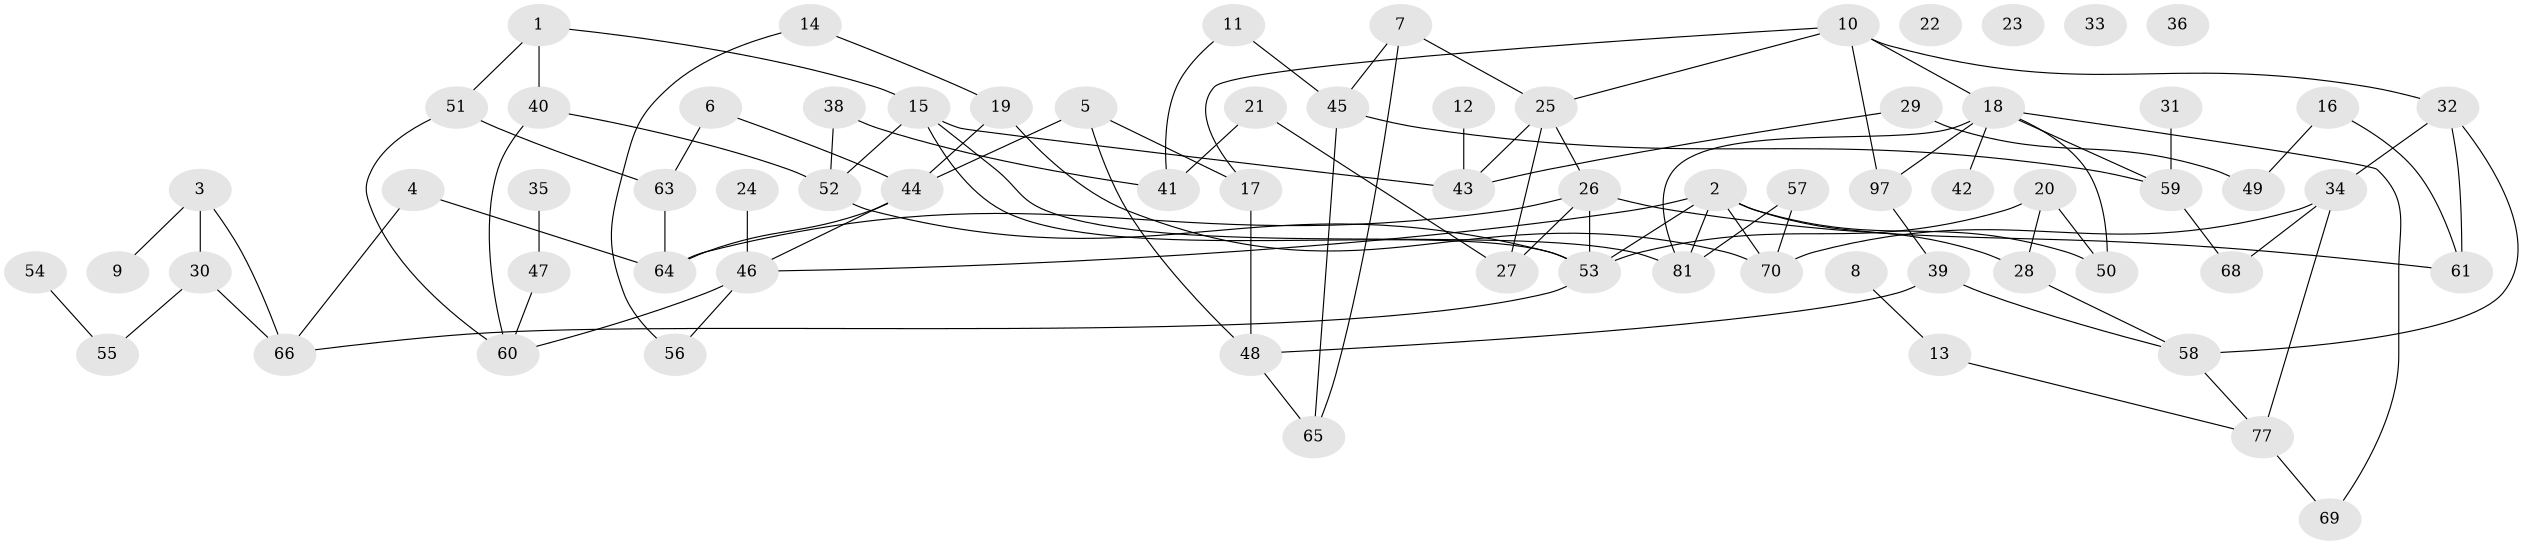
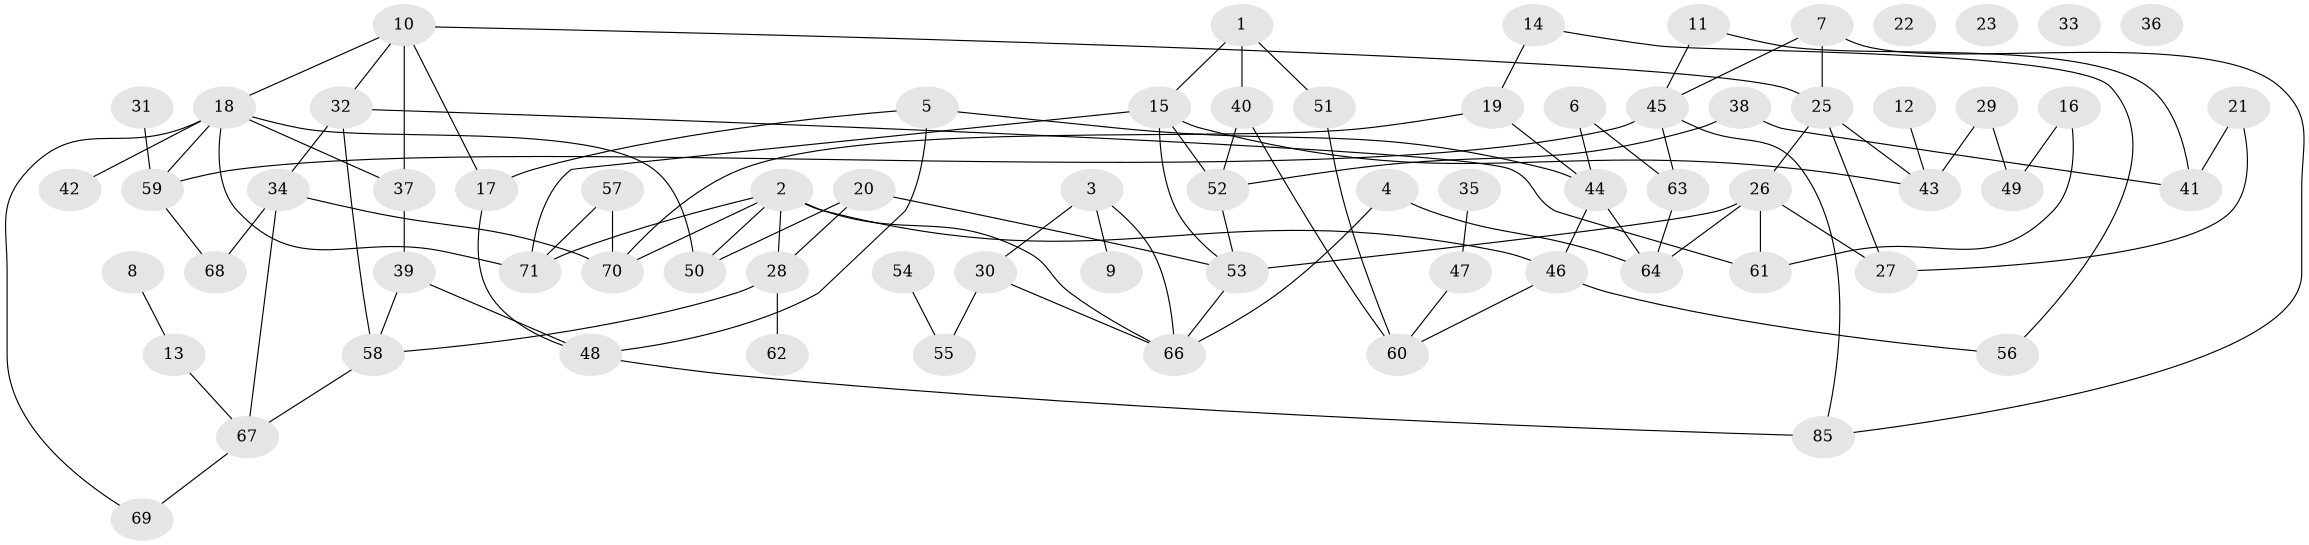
(559, 152) -> (1668, 149)
(747, 190) -> none
(1880, 190) -> (404, 190)
(1652, 231) -> (1028, 252)
(1683, 272) -> (530, 272)
none -> (777, 355)
(1314, 437) -> (1823, 437)
(2263, 437) -> (247, 437)
